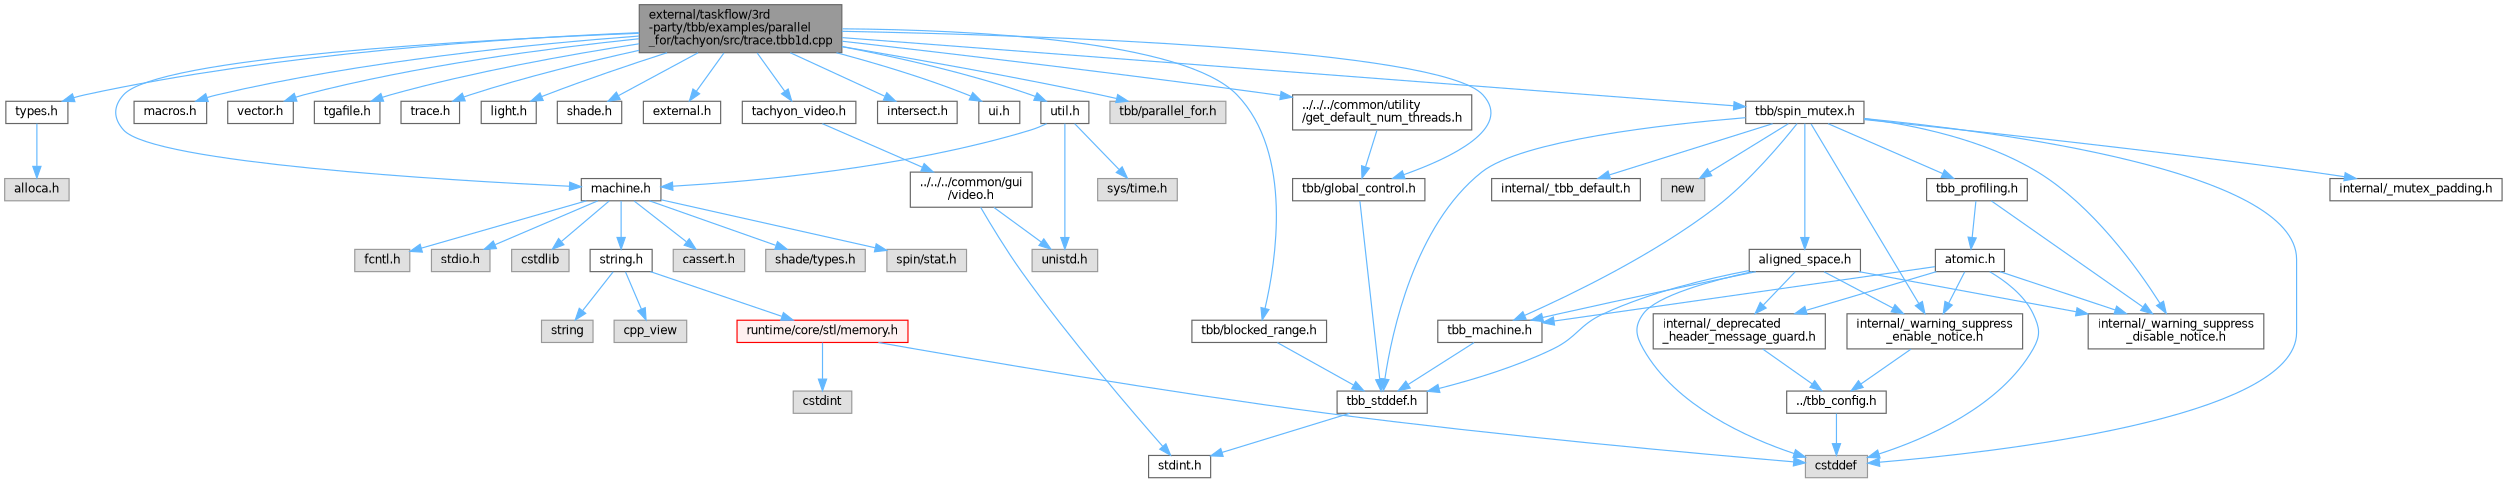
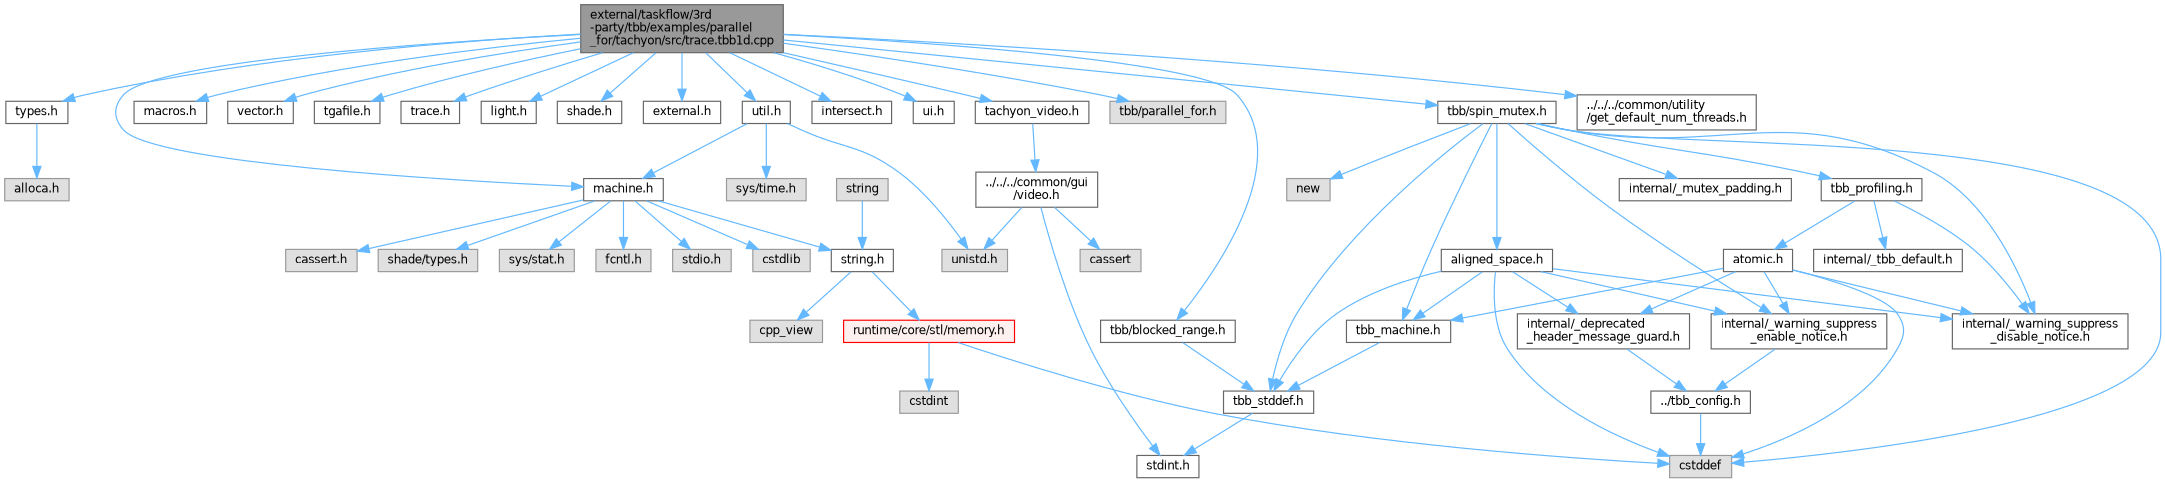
(1691, 149) -> (1878, 219)
(1359, 190) -> none
(927, 261) -> (537, 261)
none -> (1111, 261)
(598, 291) -> (862, 219)
